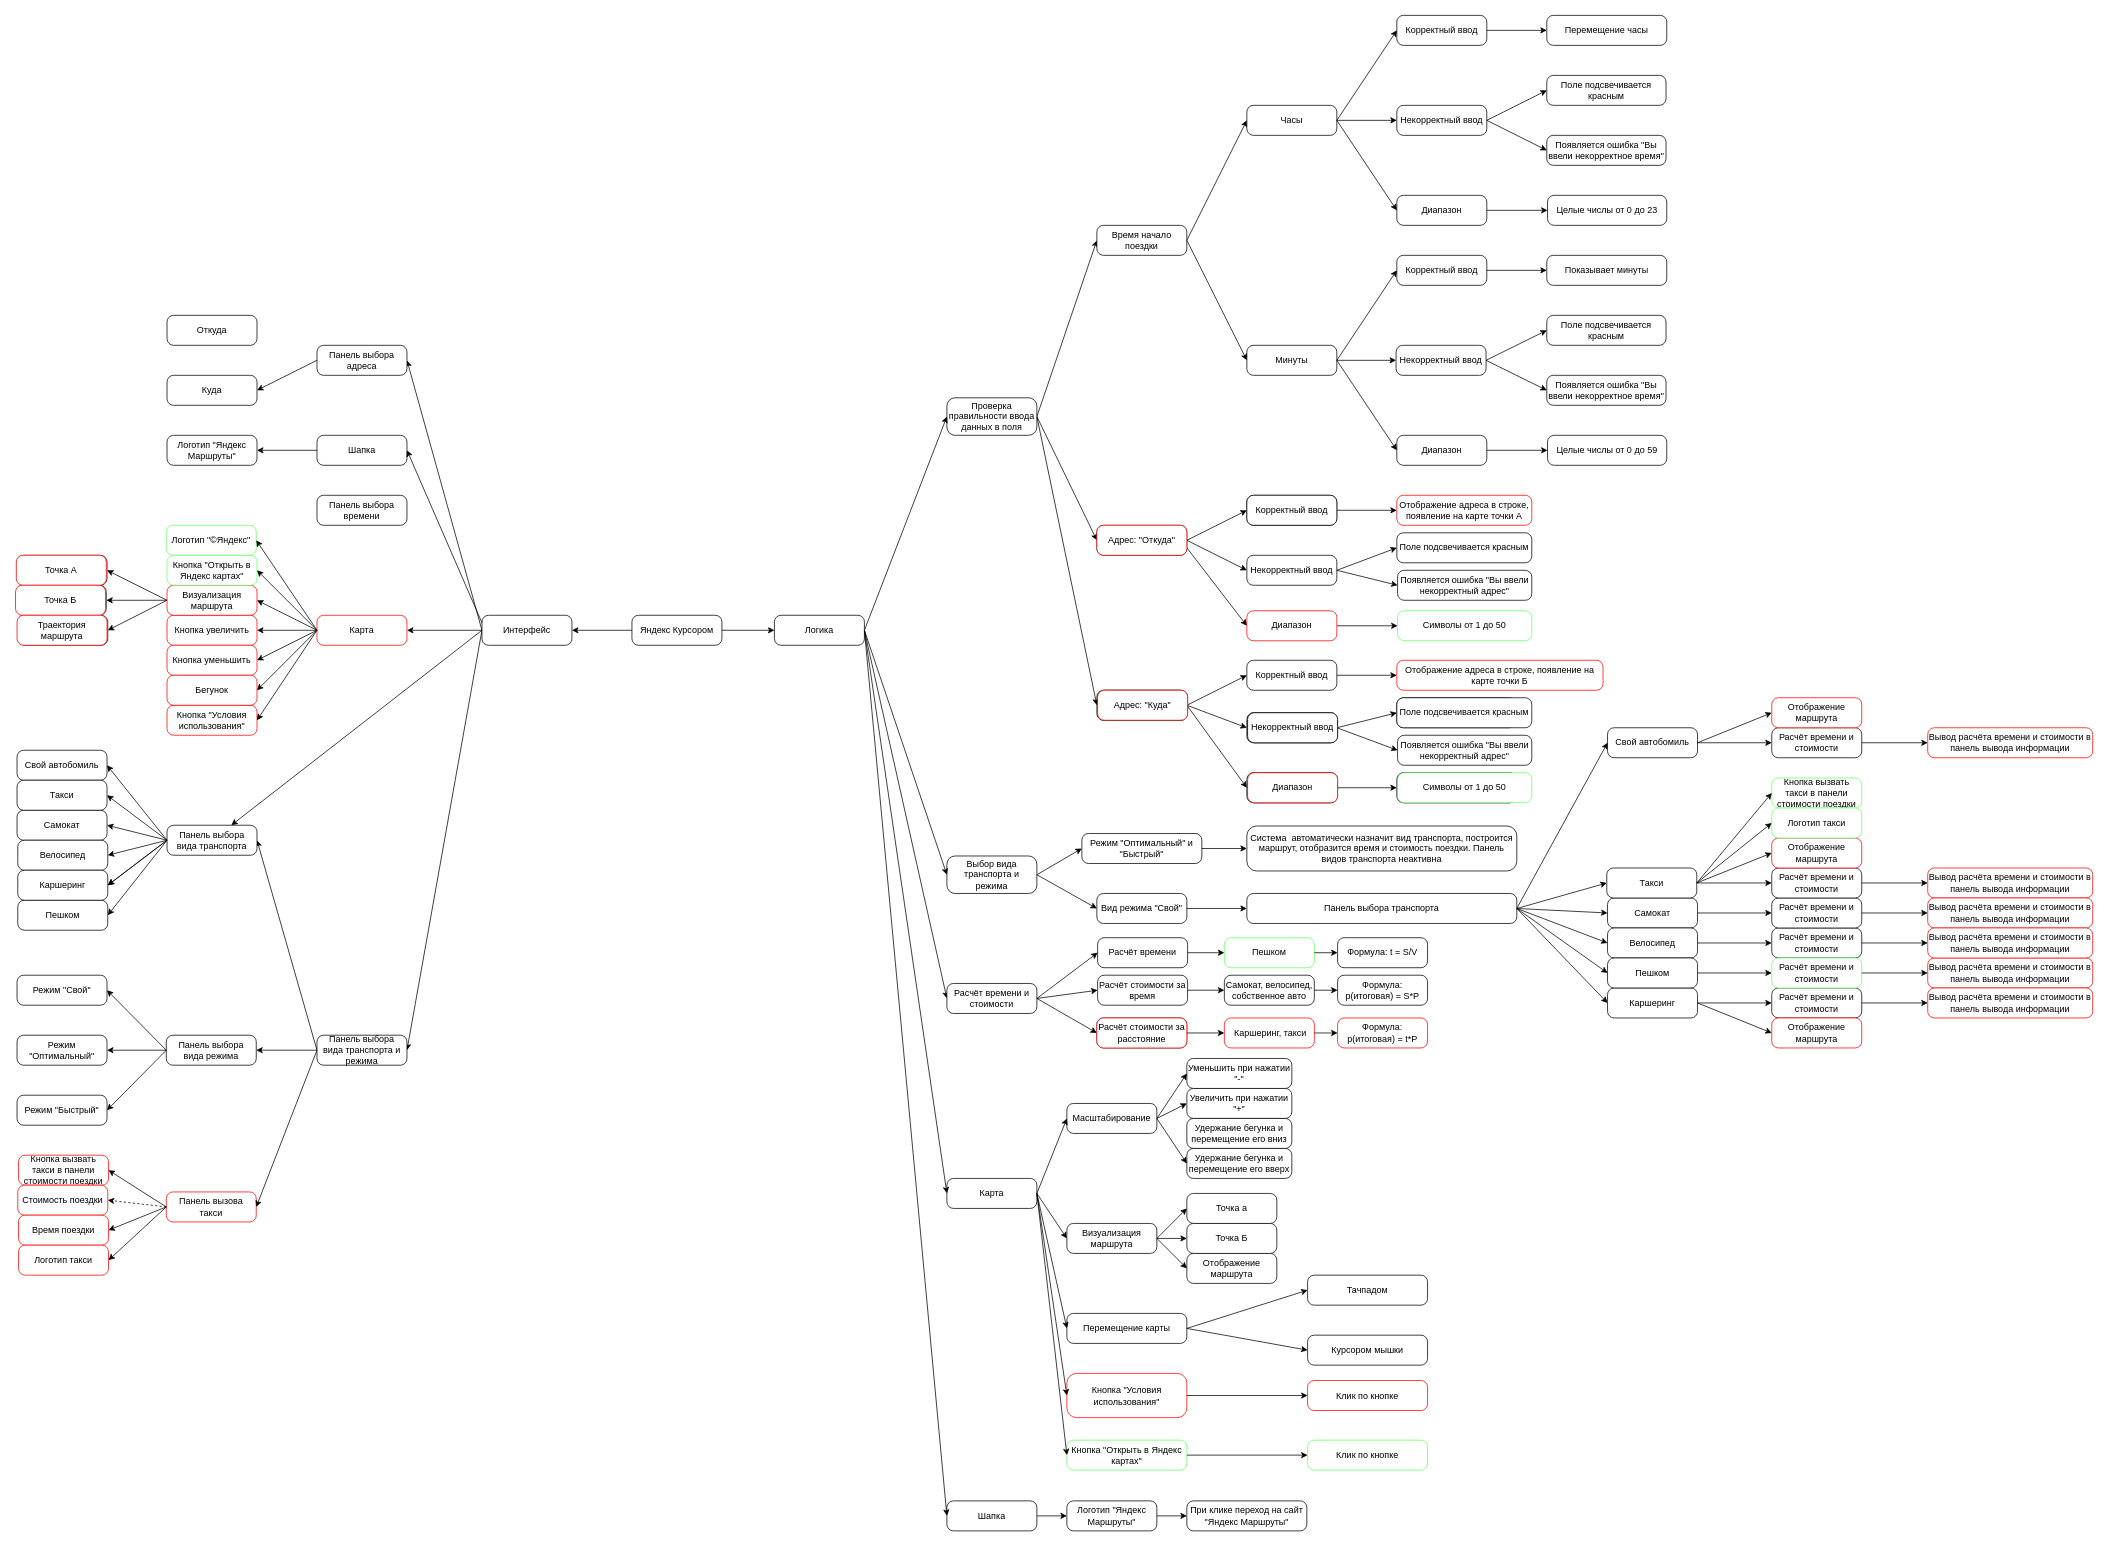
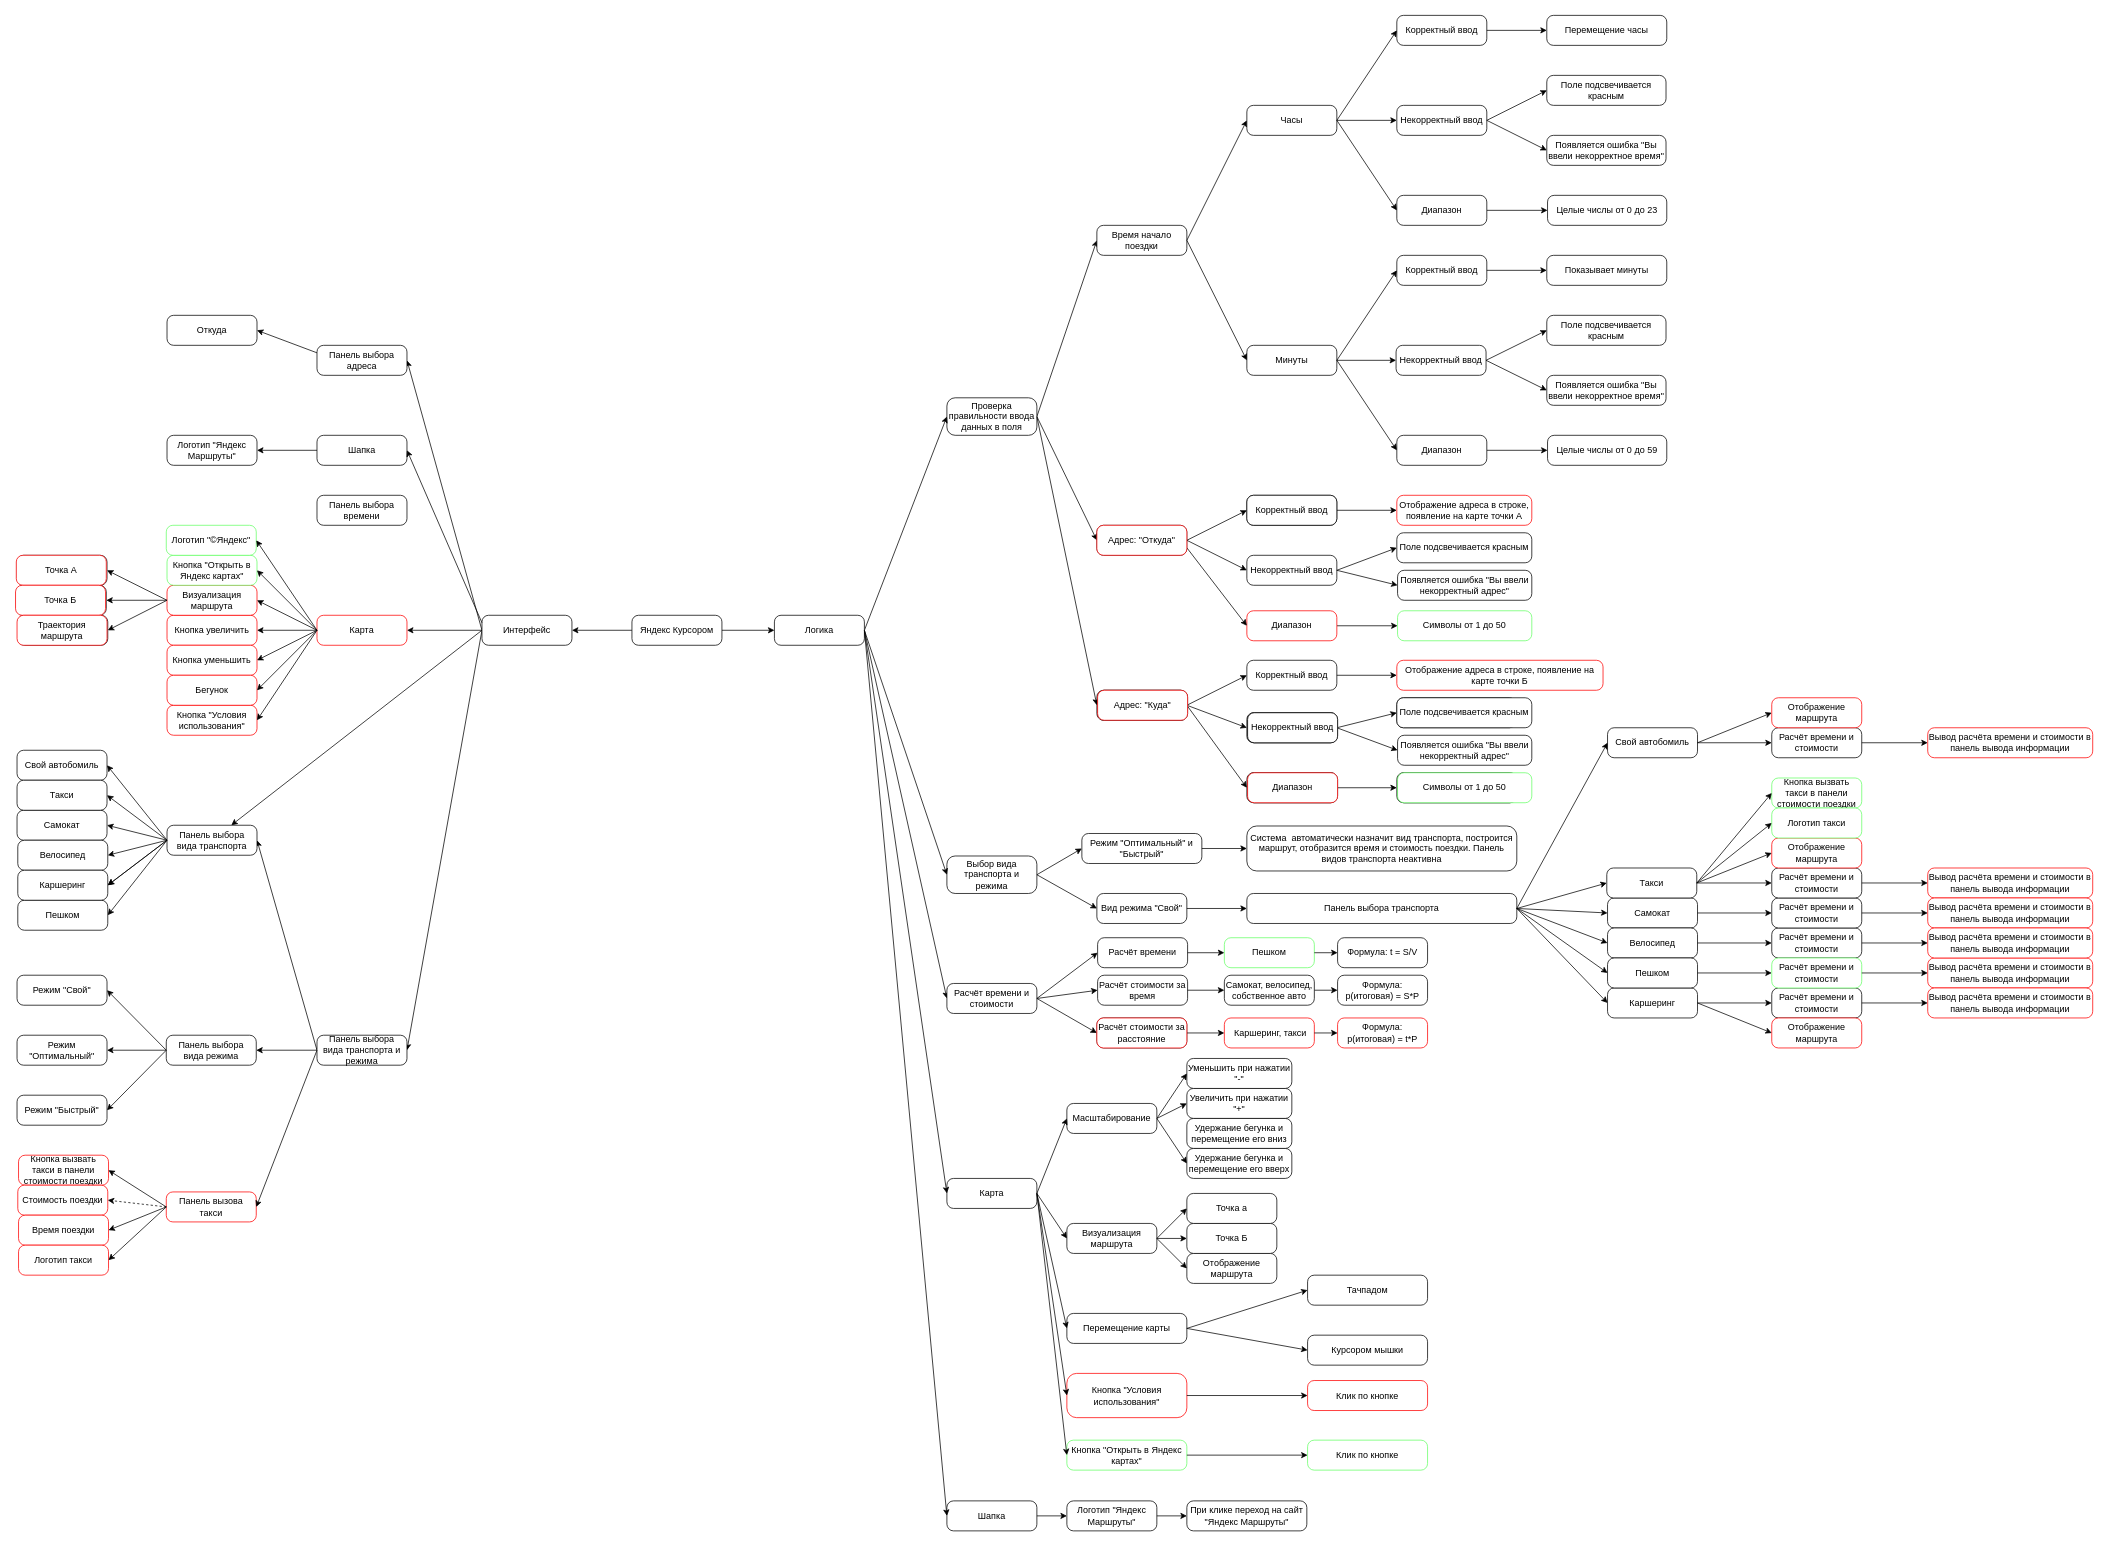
none -> (290, 343)
(289, 374) -> none
(212, 390) -> none
